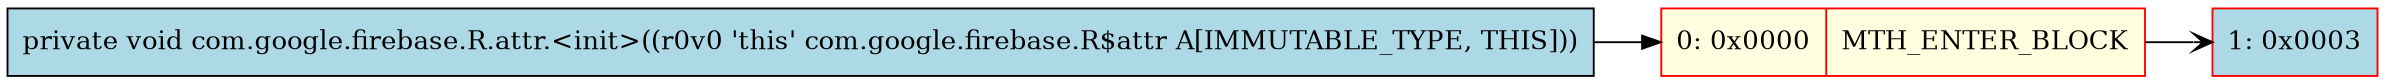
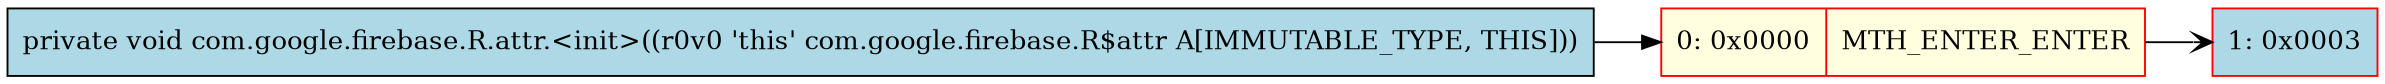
(1986, 41) -> (1986, 41)
